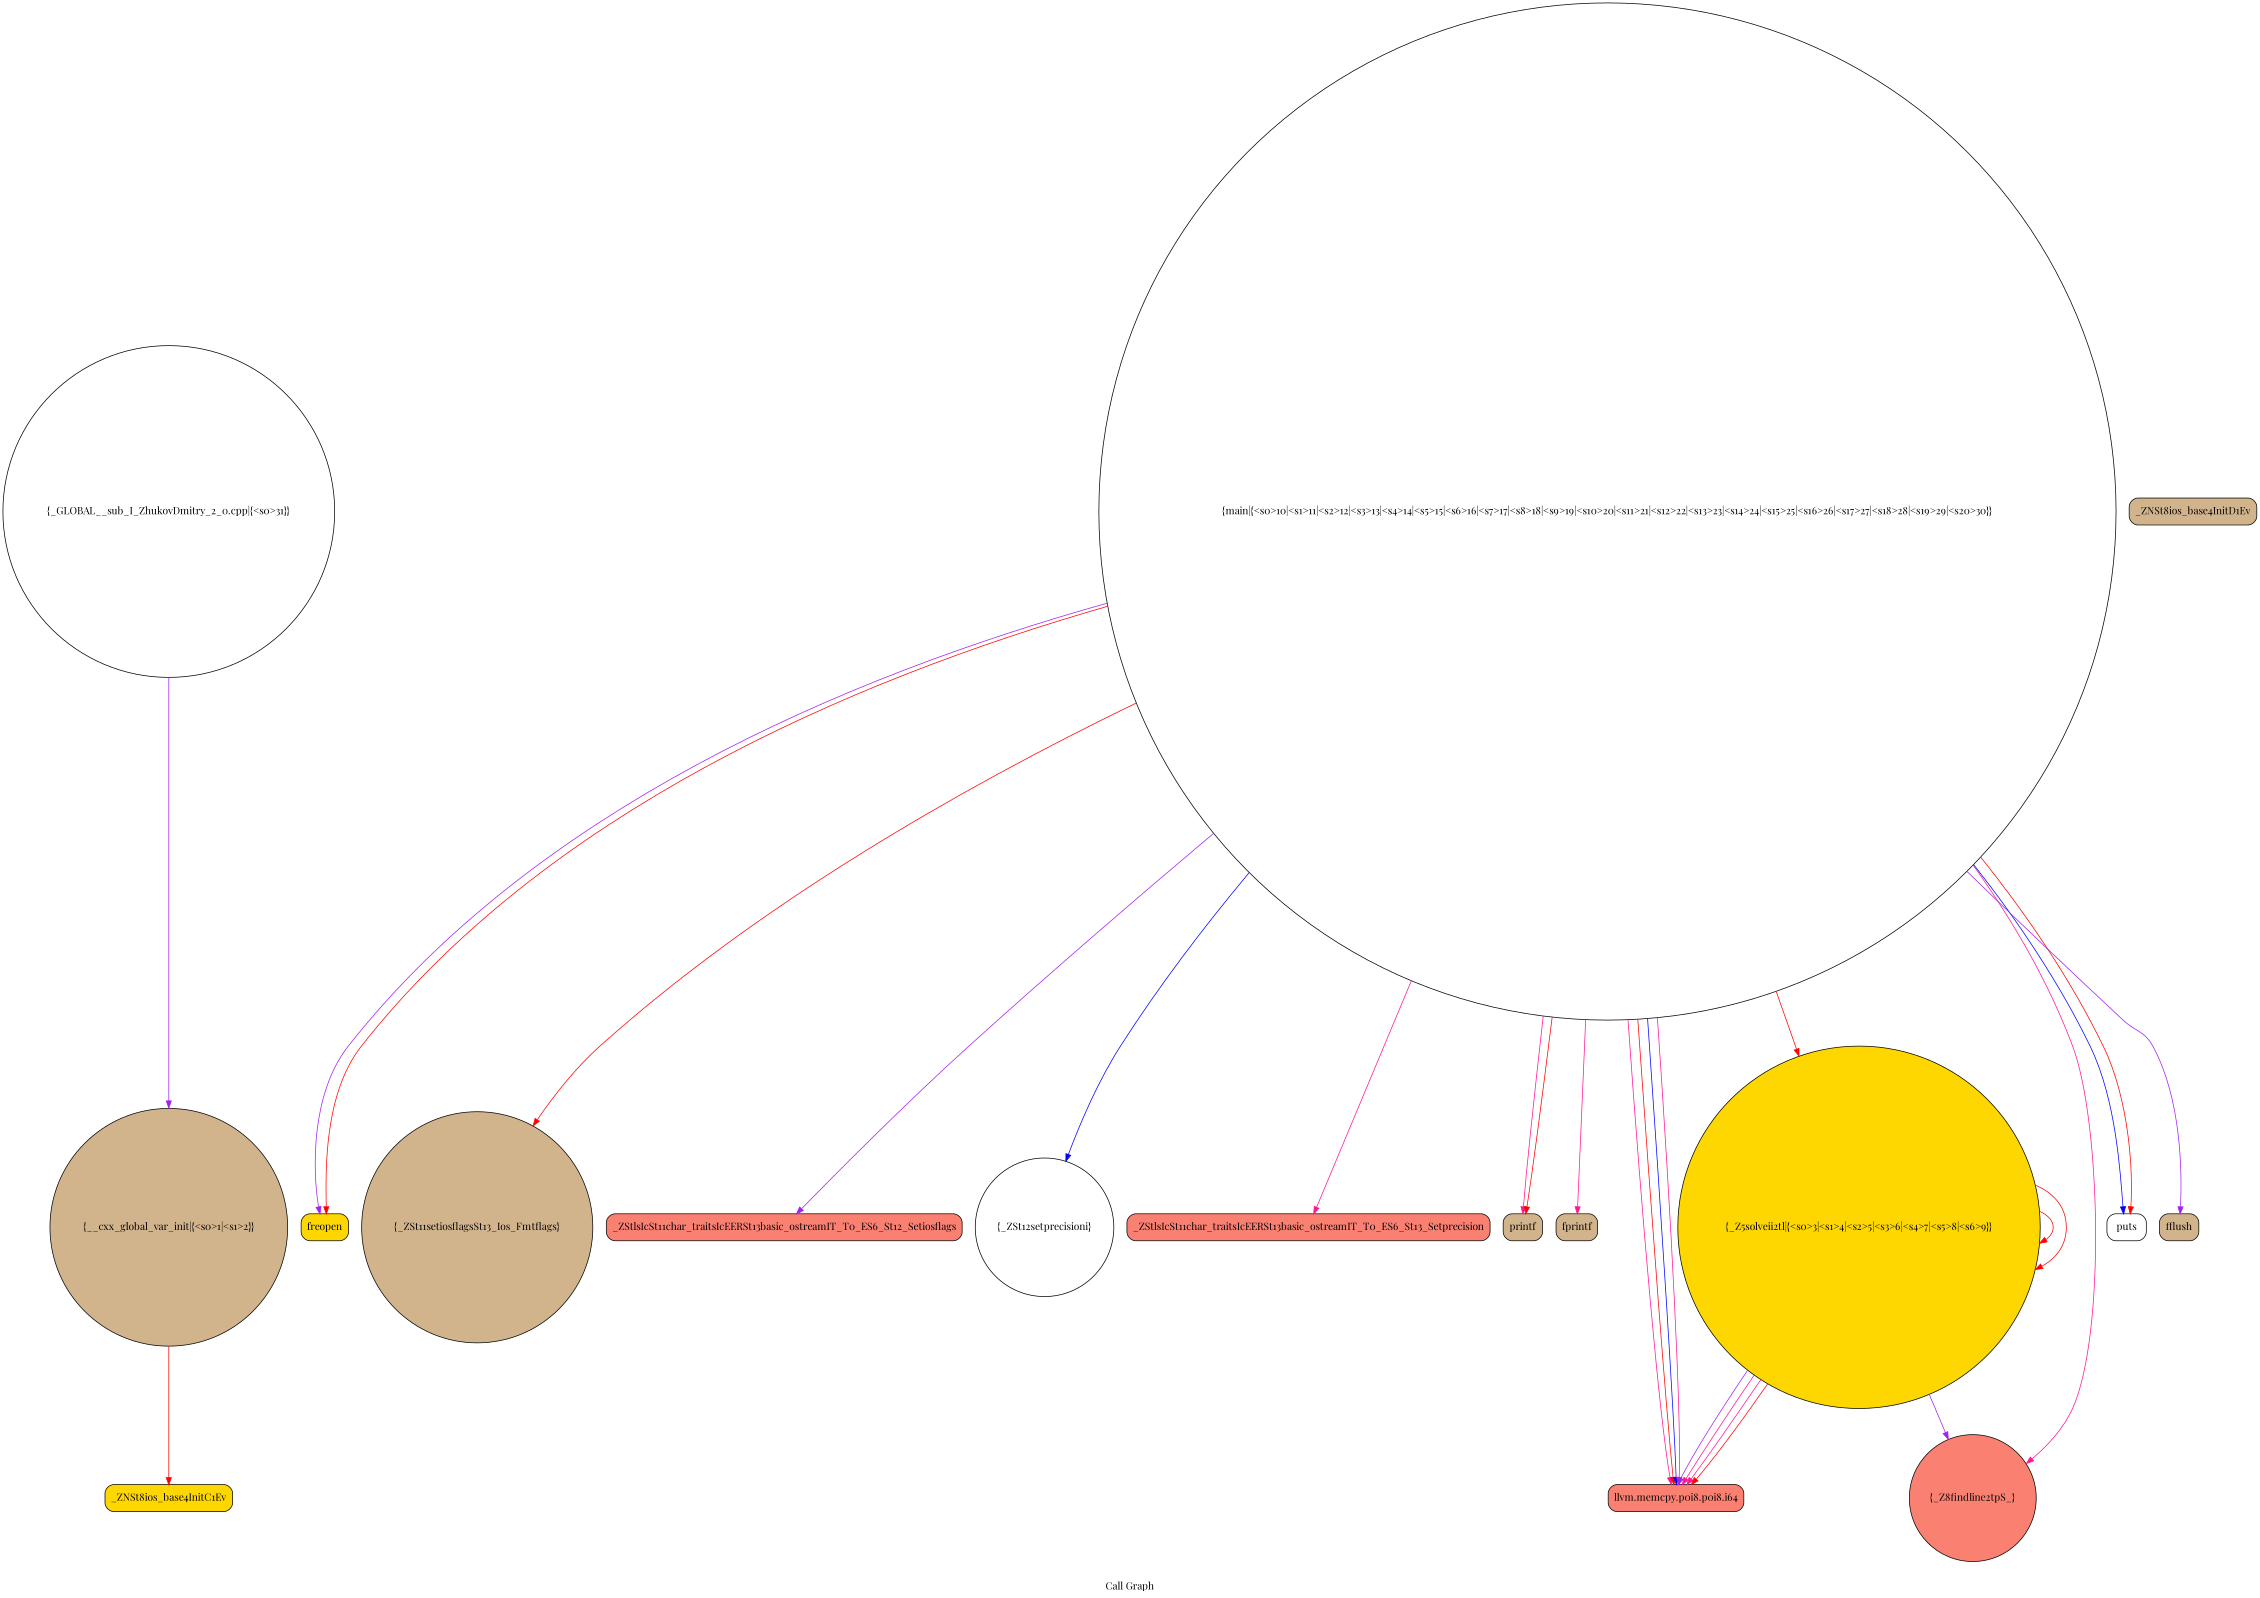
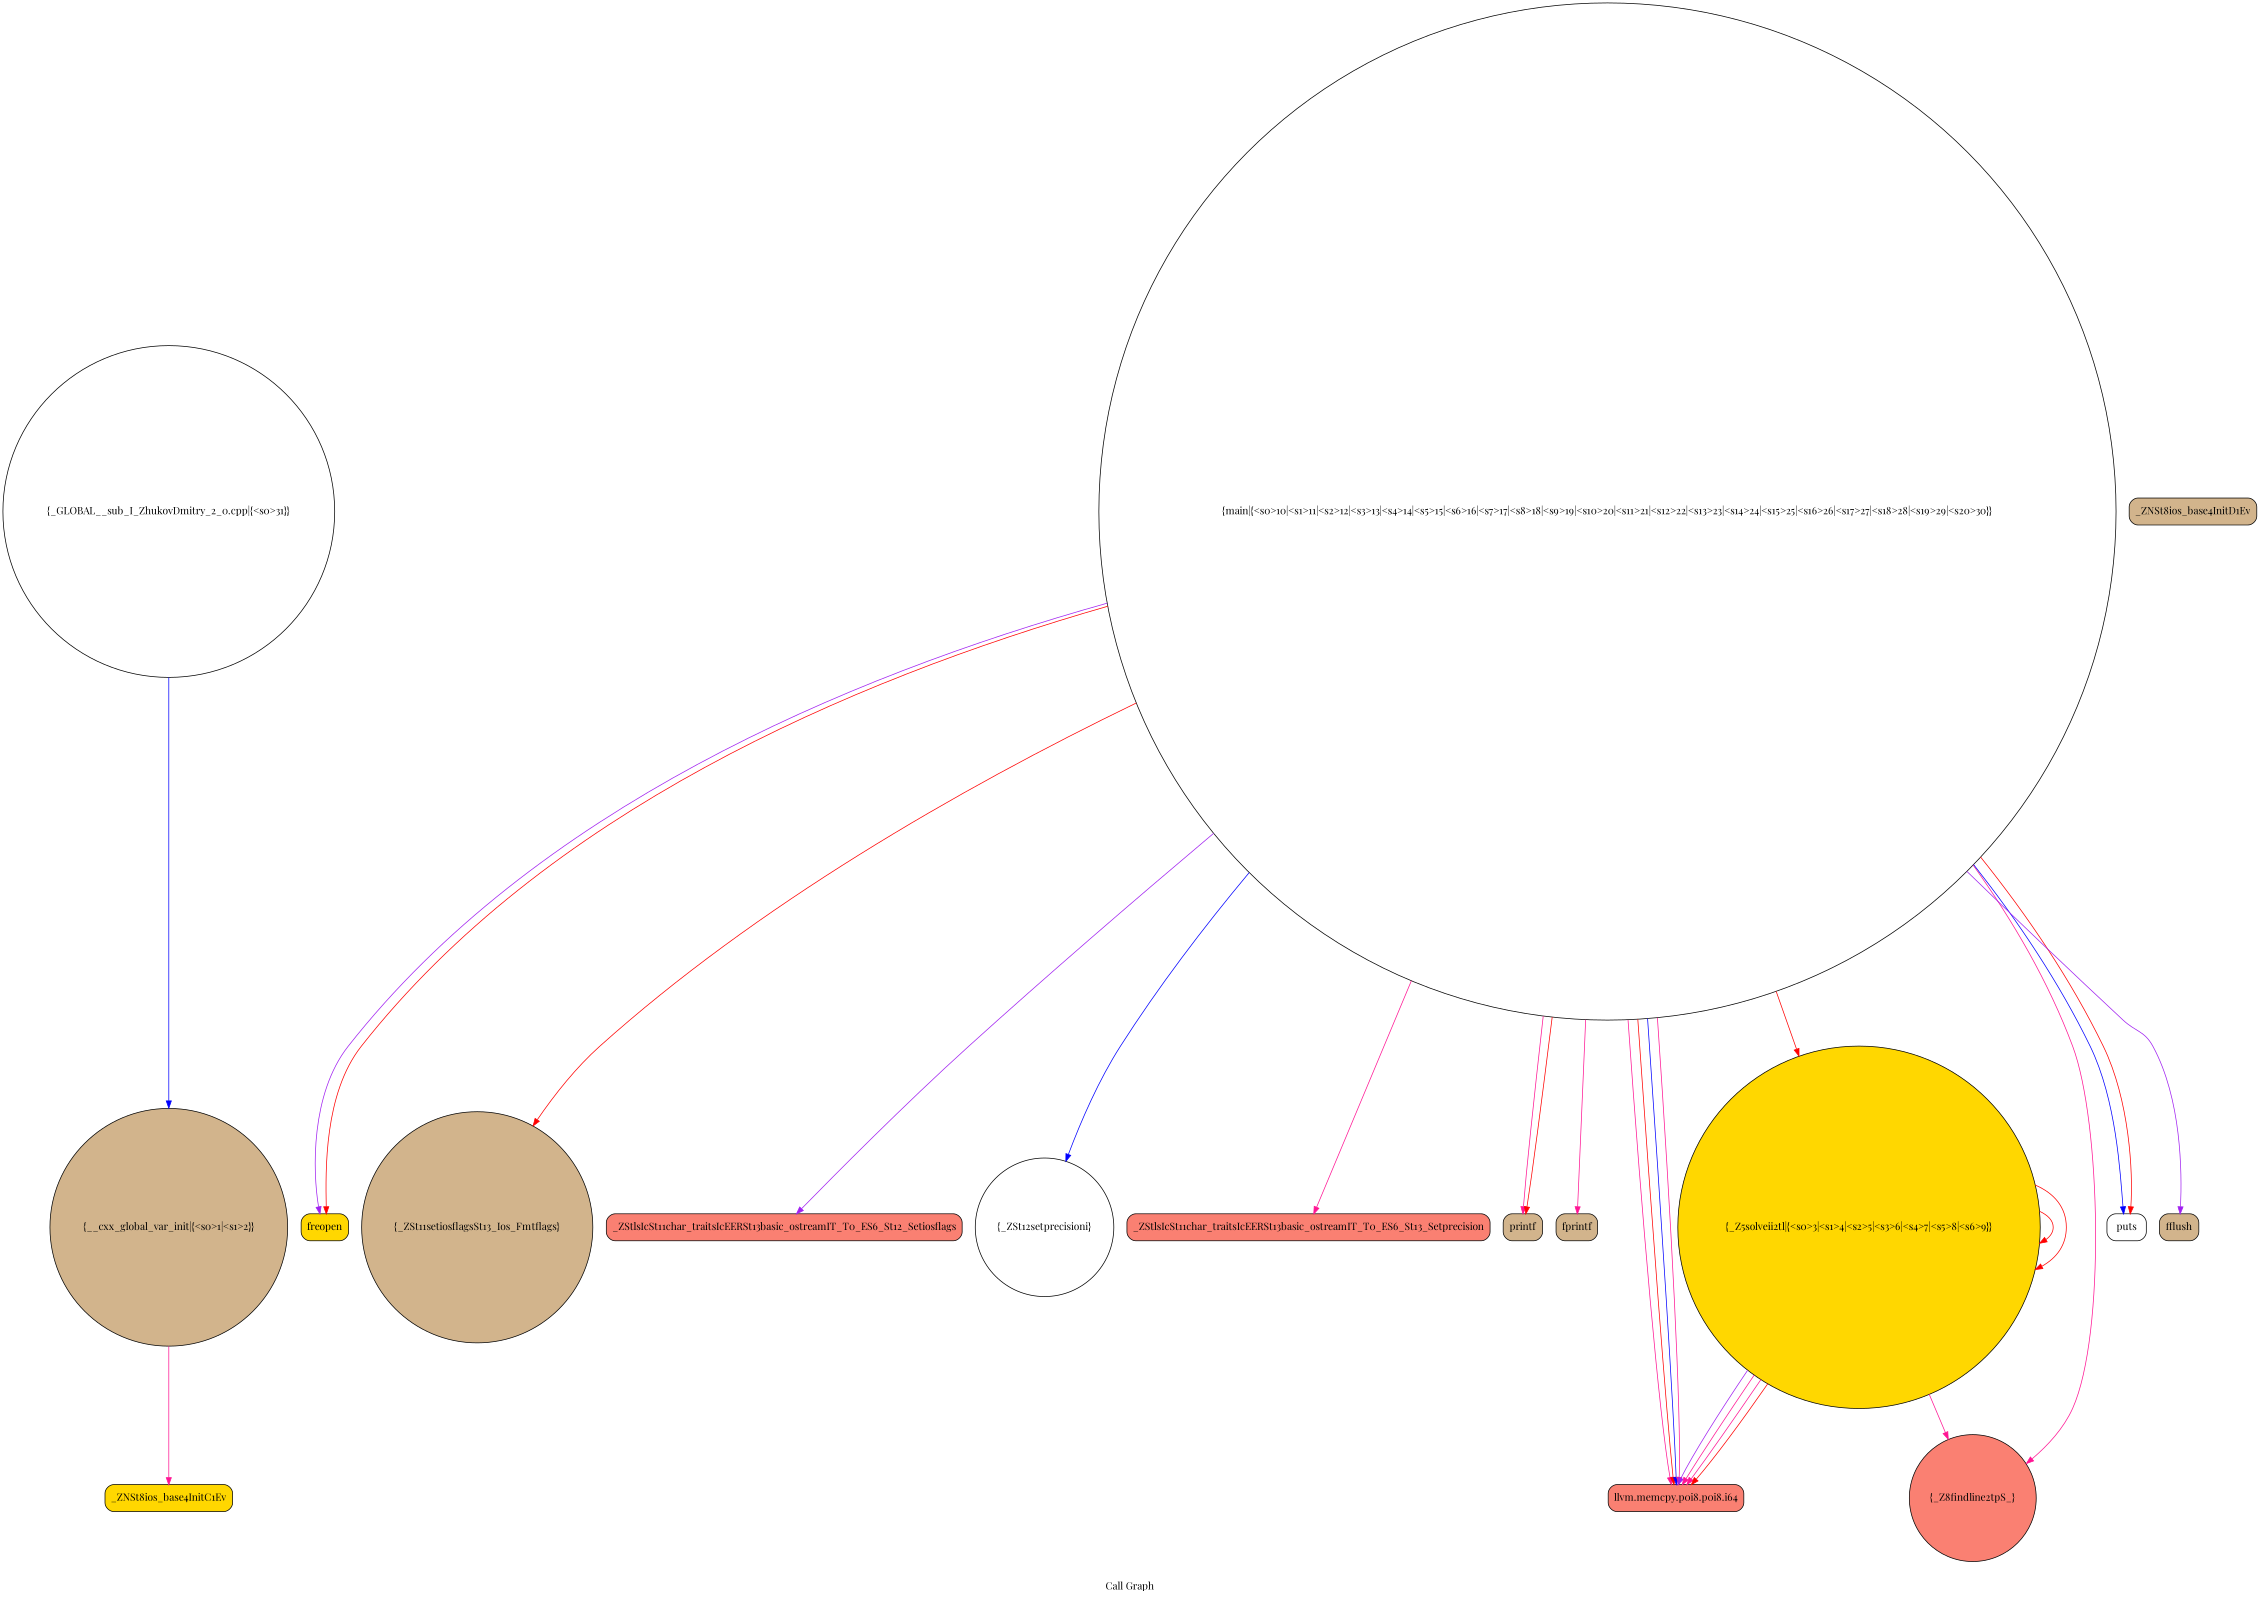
(169, 889) -> (169, 889)
(169, 1412) -> (169, 1412)
(1937, 1413) -> (1937, 1413)
